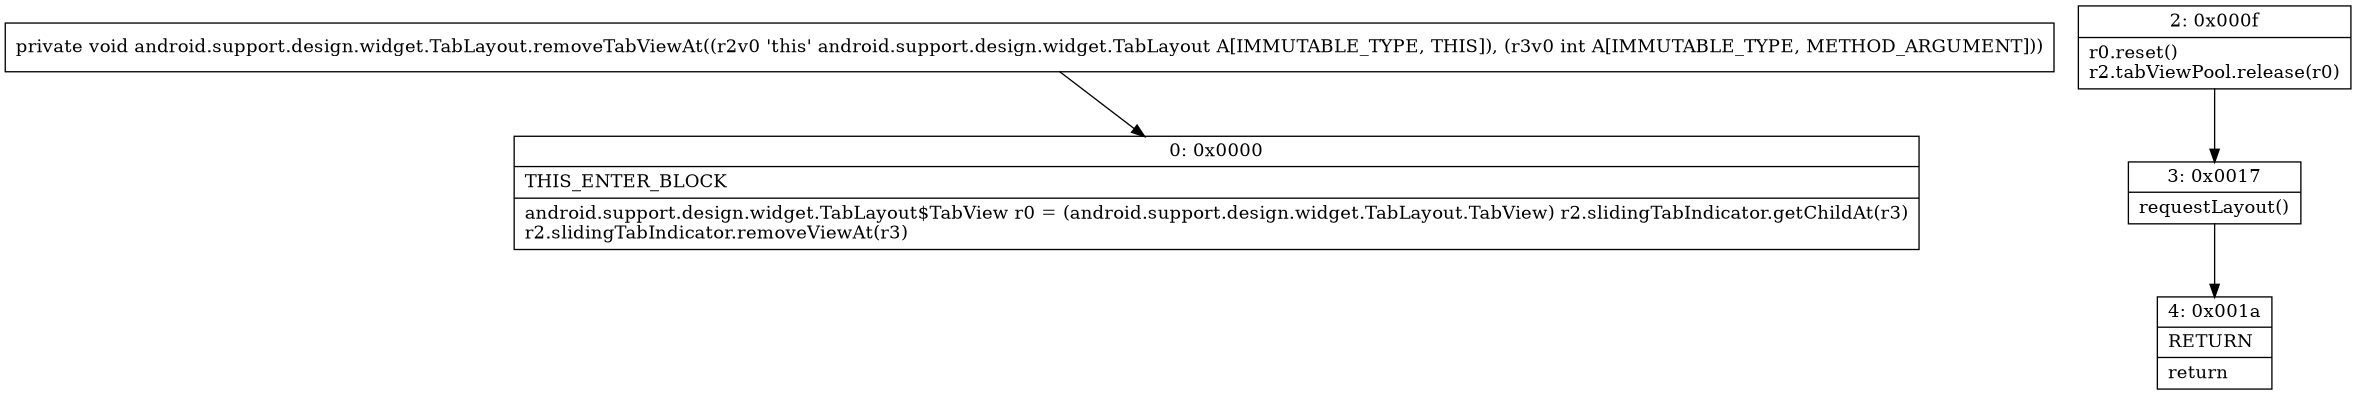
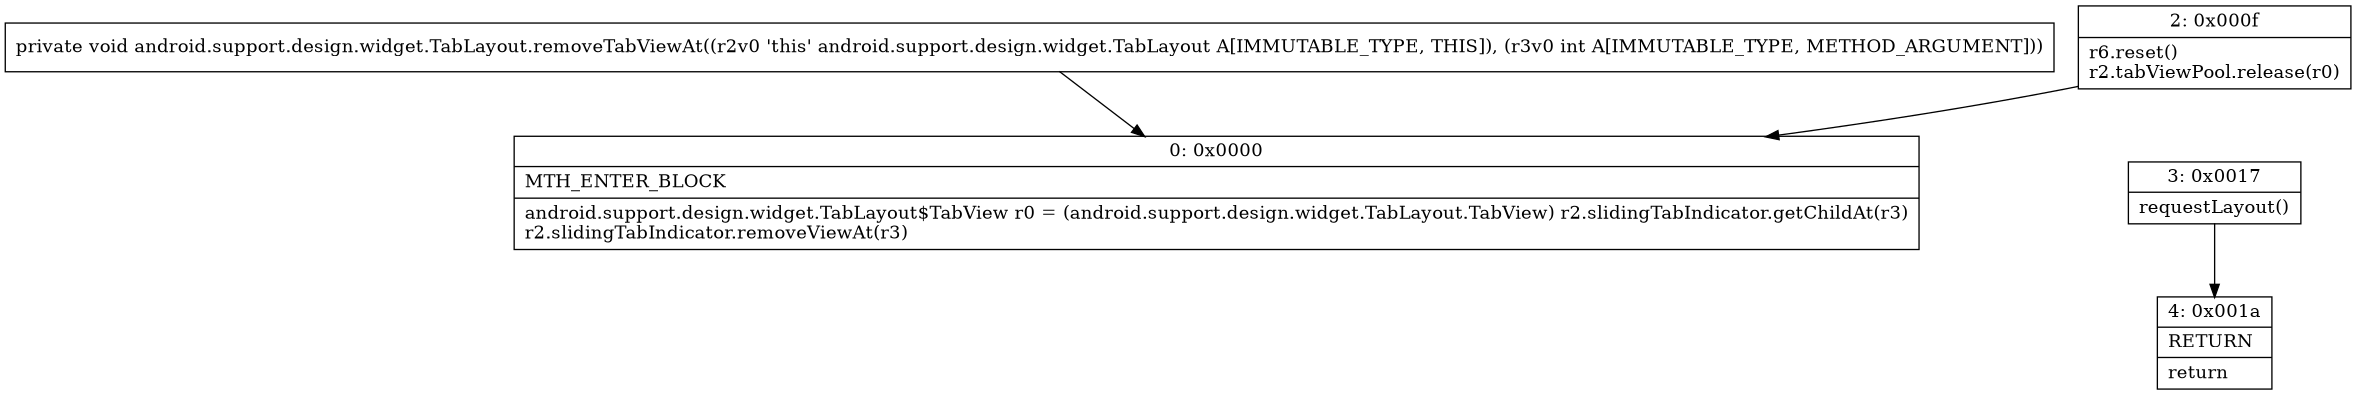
(2134, 53) -> (2134, 53)
(2215, 119) -> (1929, 113)
(626, 182) -> (626, 182)
